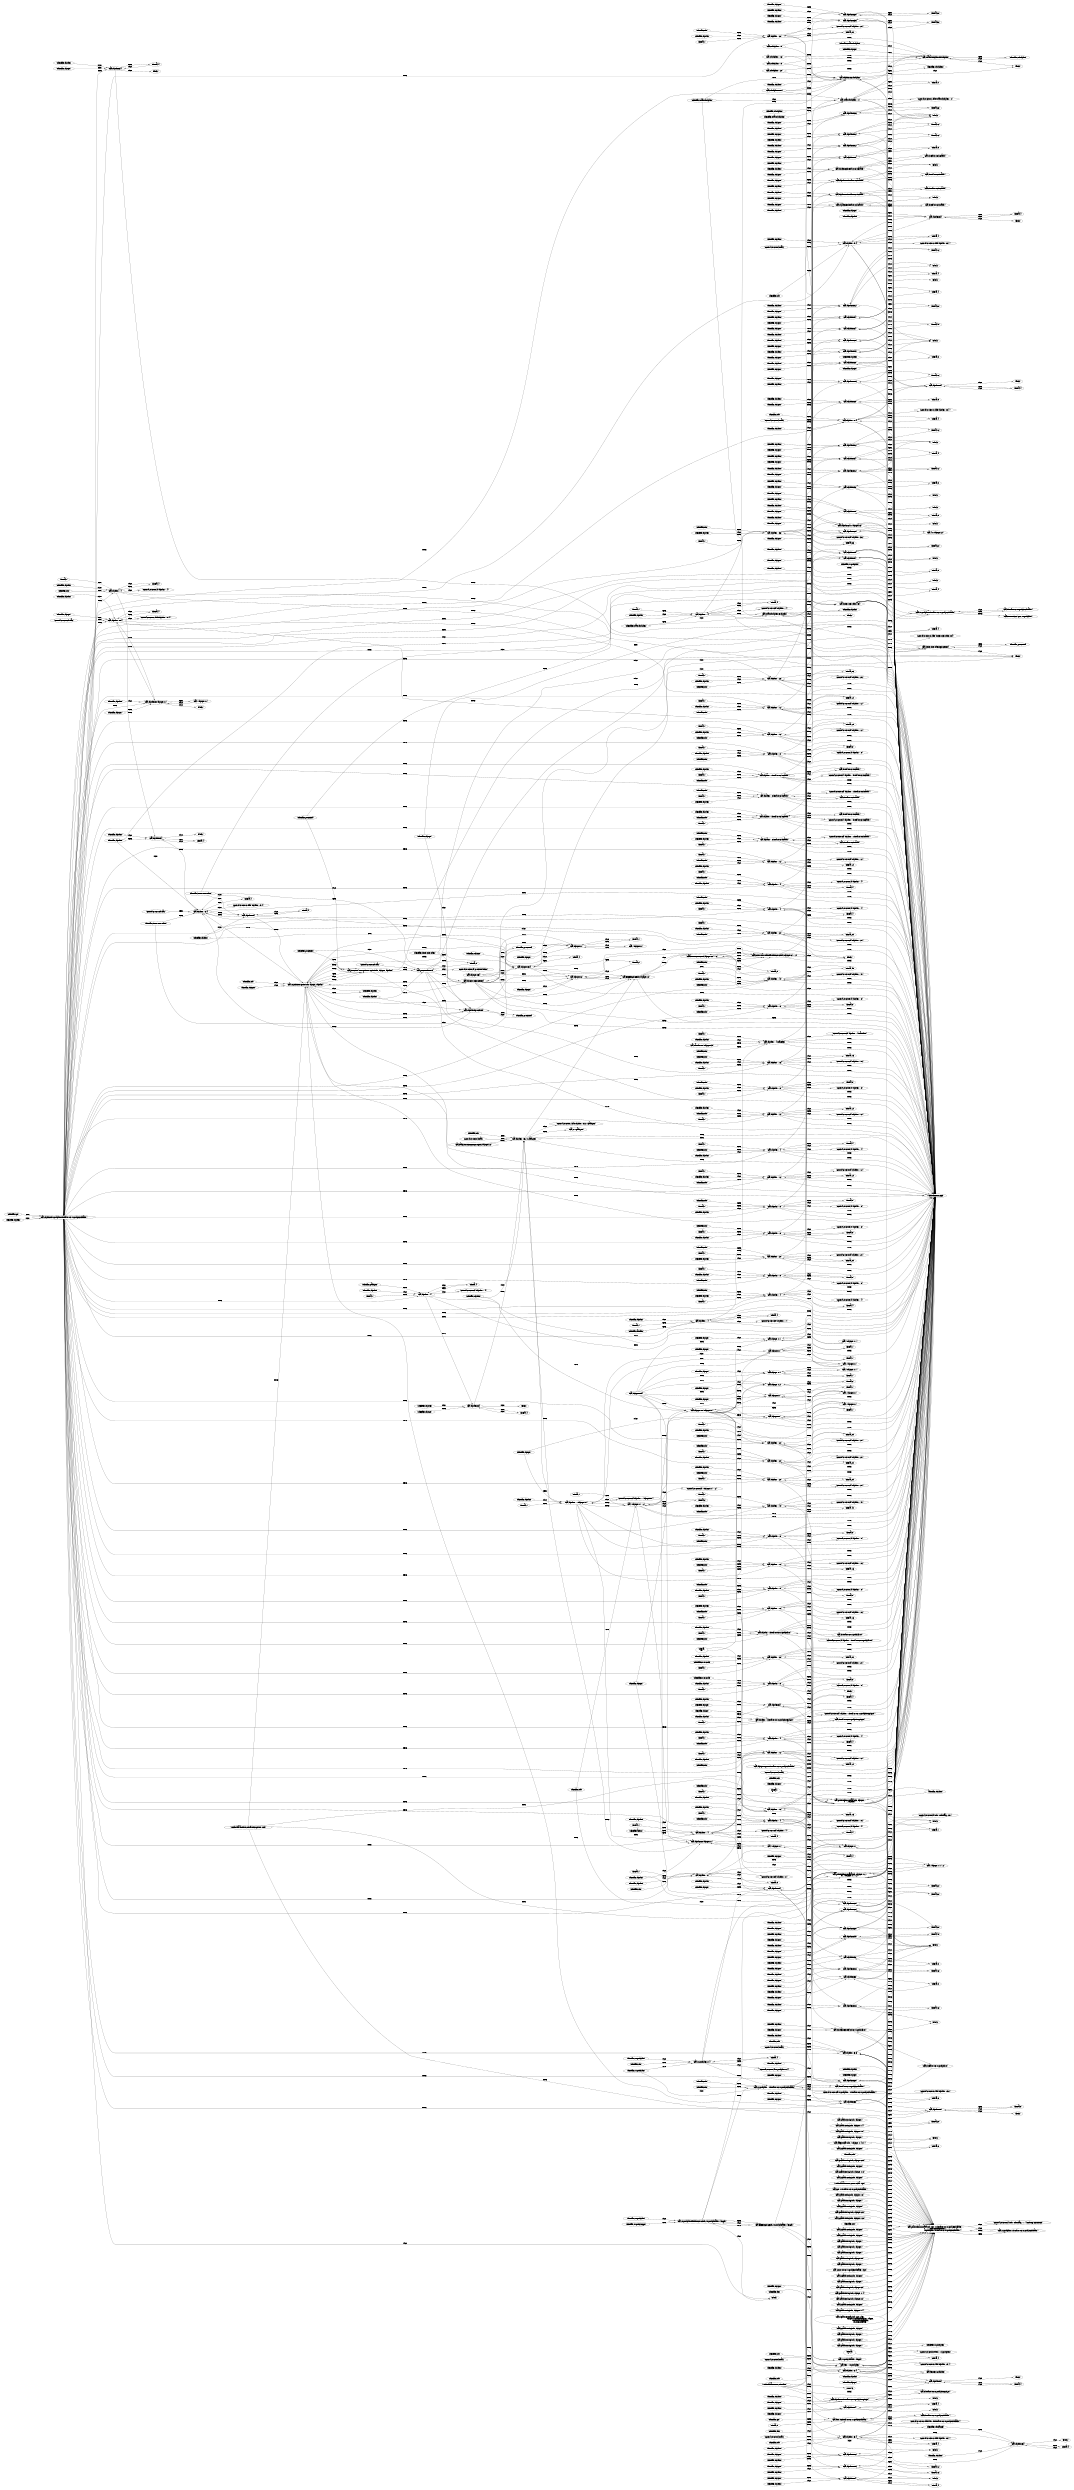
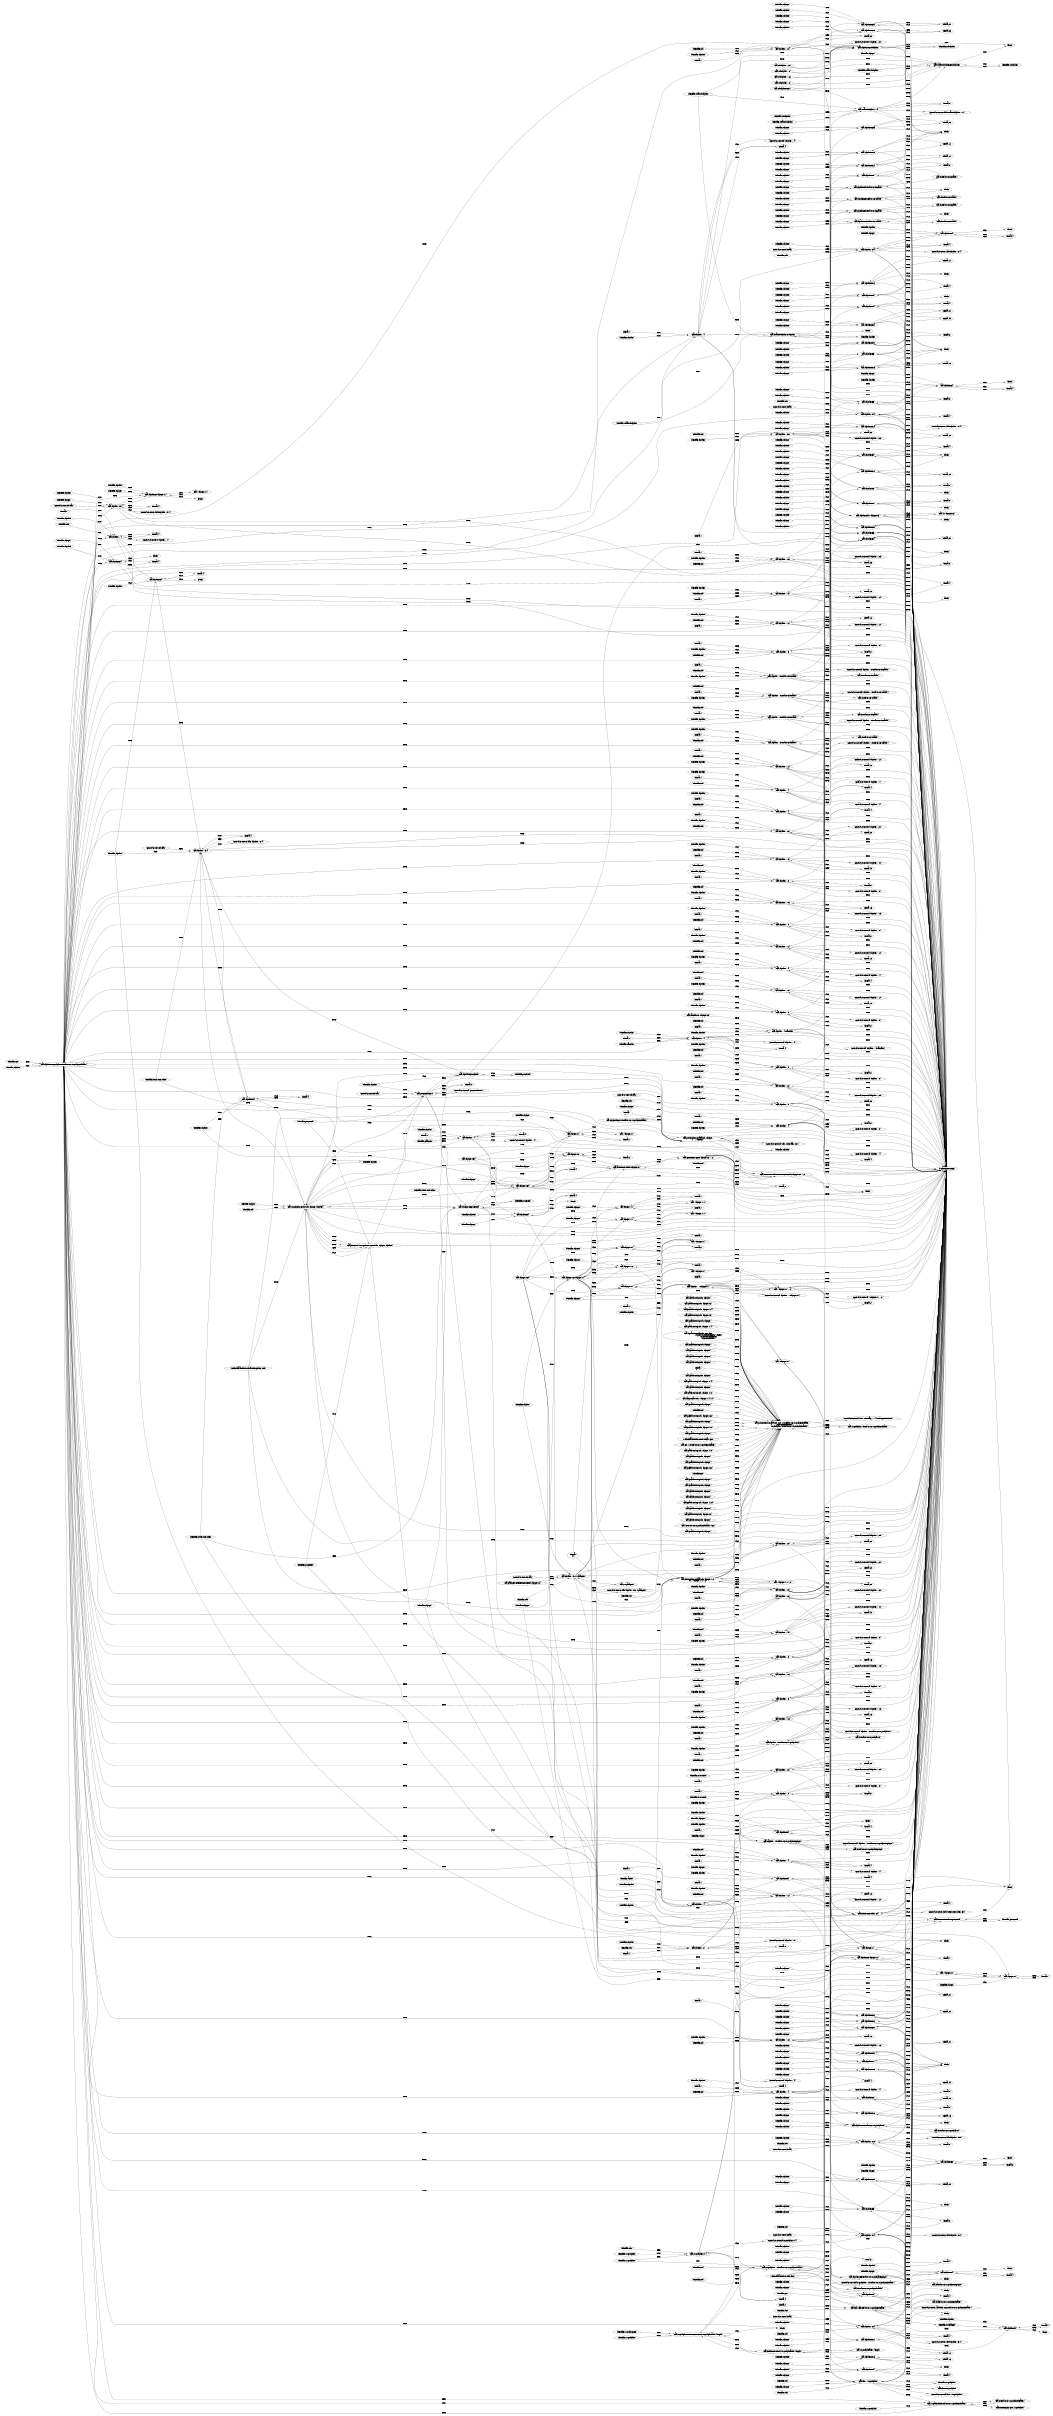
(890, 174) -> (908, 84)
(890, 641) -> (831, 1700)
(809, 989) -> (827, 1194)
(382, 1013) -> (357, 1142)
(665, 1459) -> (666, 1283)
none -> (597, 1583)
(859, 2395) -> none
